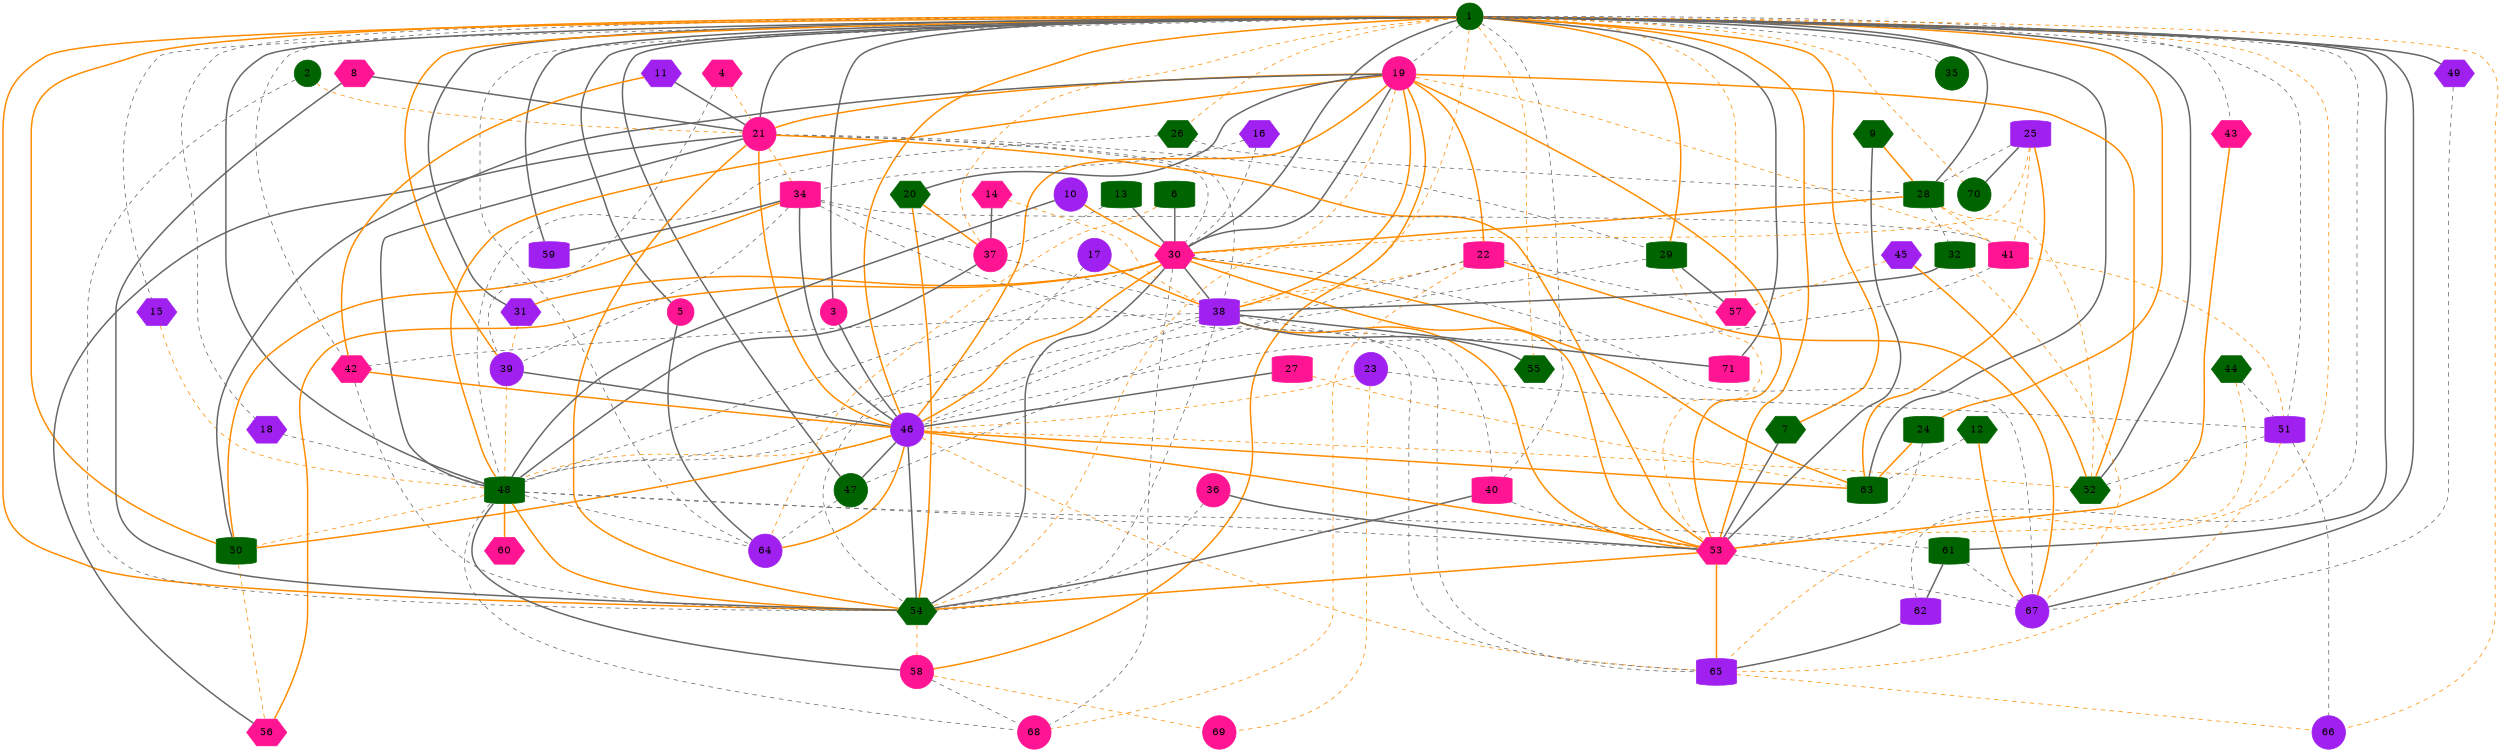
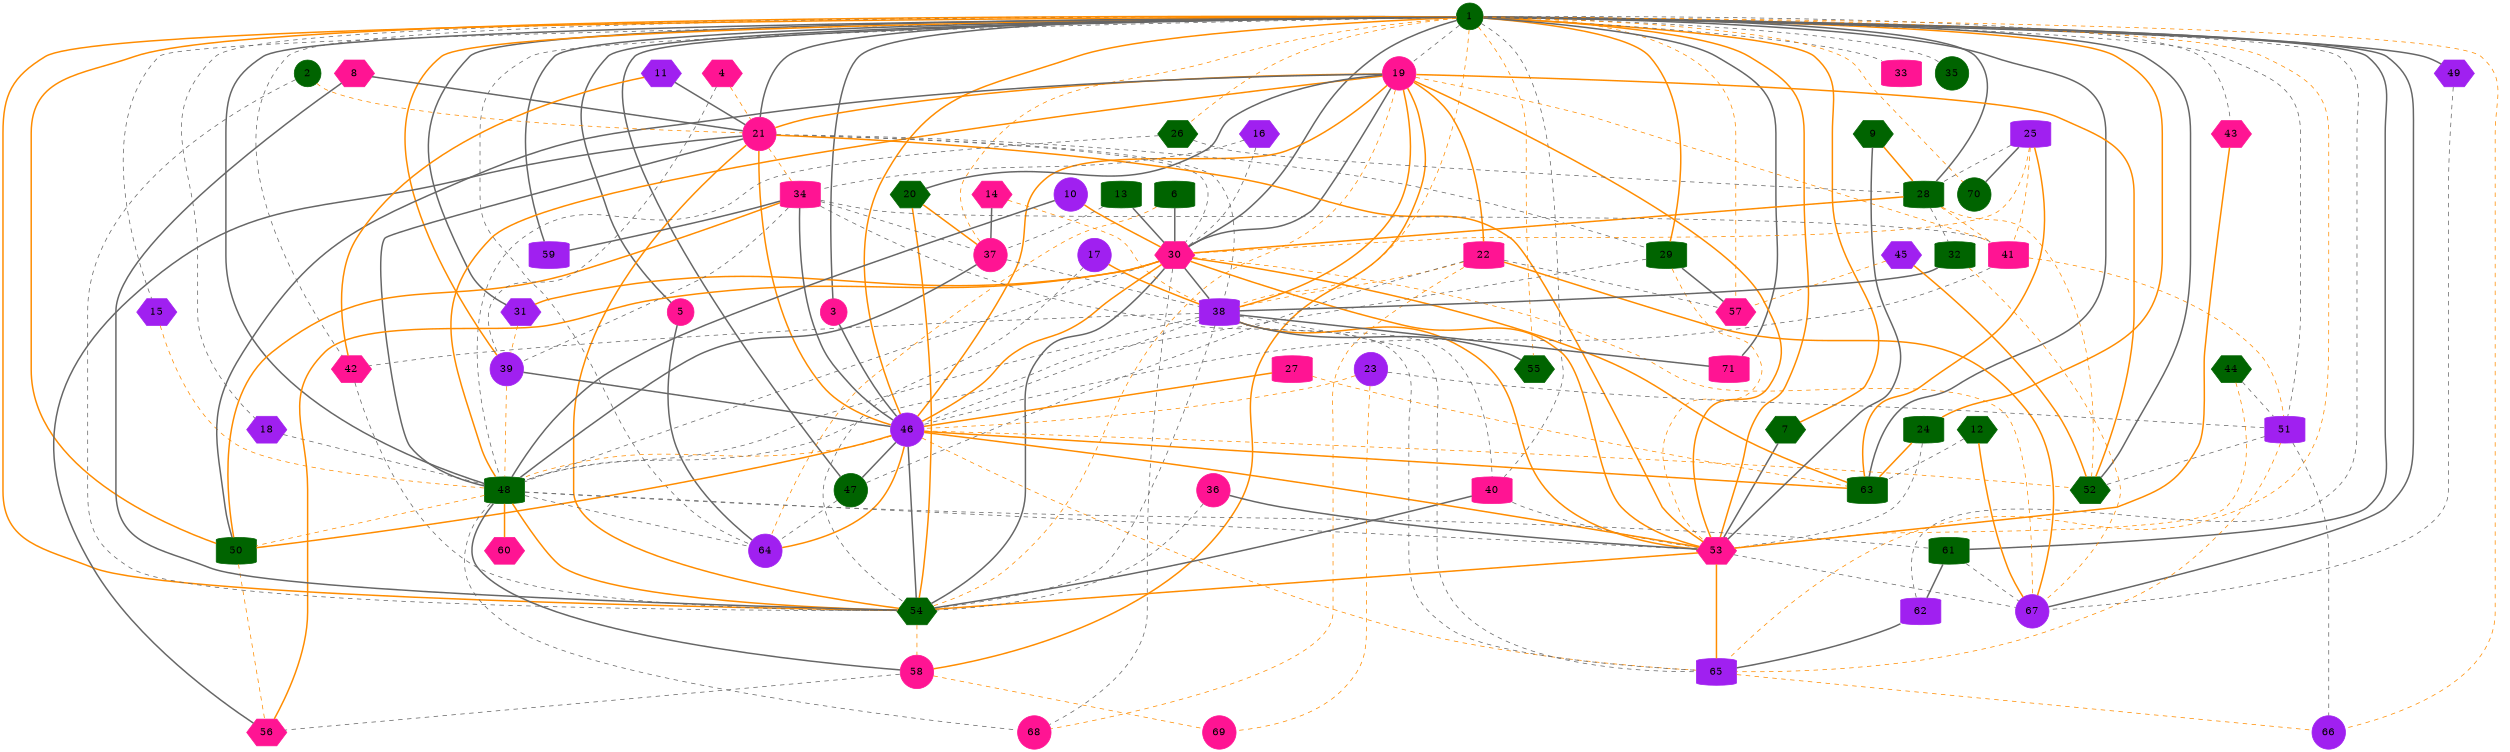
none -> (1901, 73)
(1685, 380) -> (1685, 380)
(617, 400) -> none
(1098, 400) -> (1098, 400)
(976, 702) -> (593, 702)
